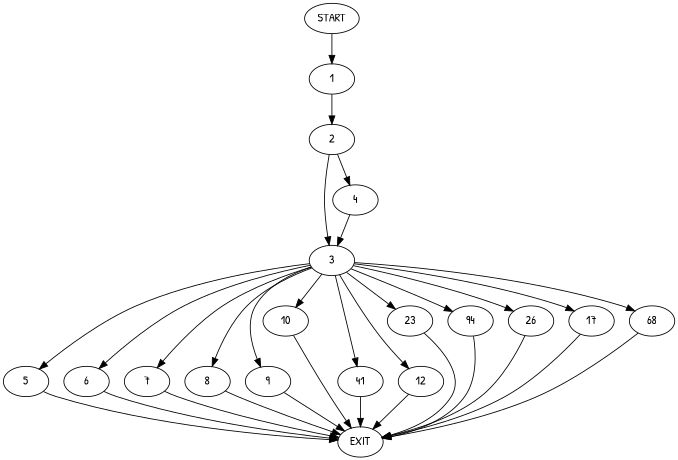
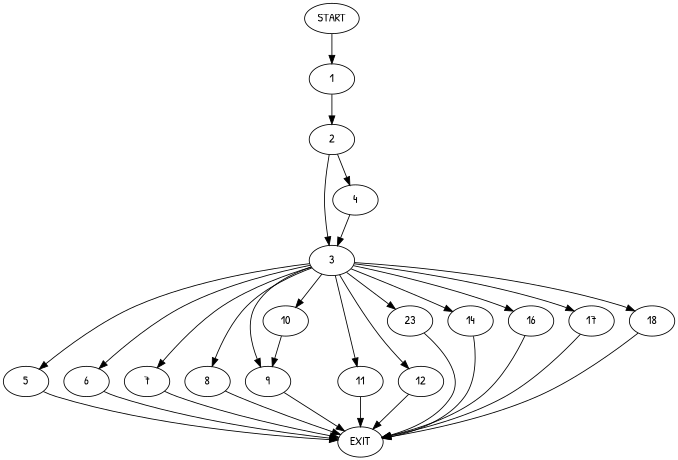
(471, 321) -> (471, 321)
(531, 321) -> (531, 321)
(652, 321) -> (652, 321)
(319, 379) -> (278, 347)
(360, 381) -> (360, 381)
